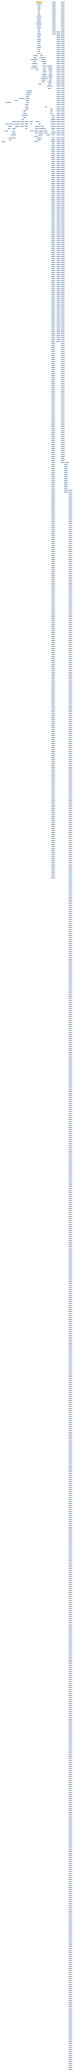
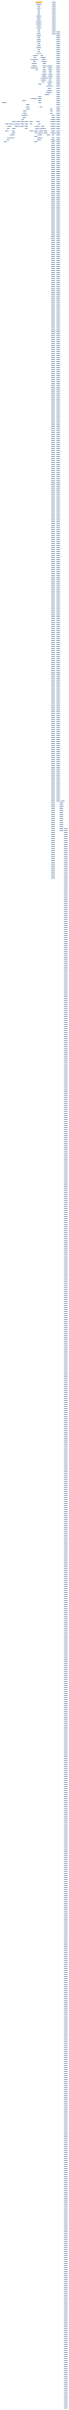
none -> (58, 344)
